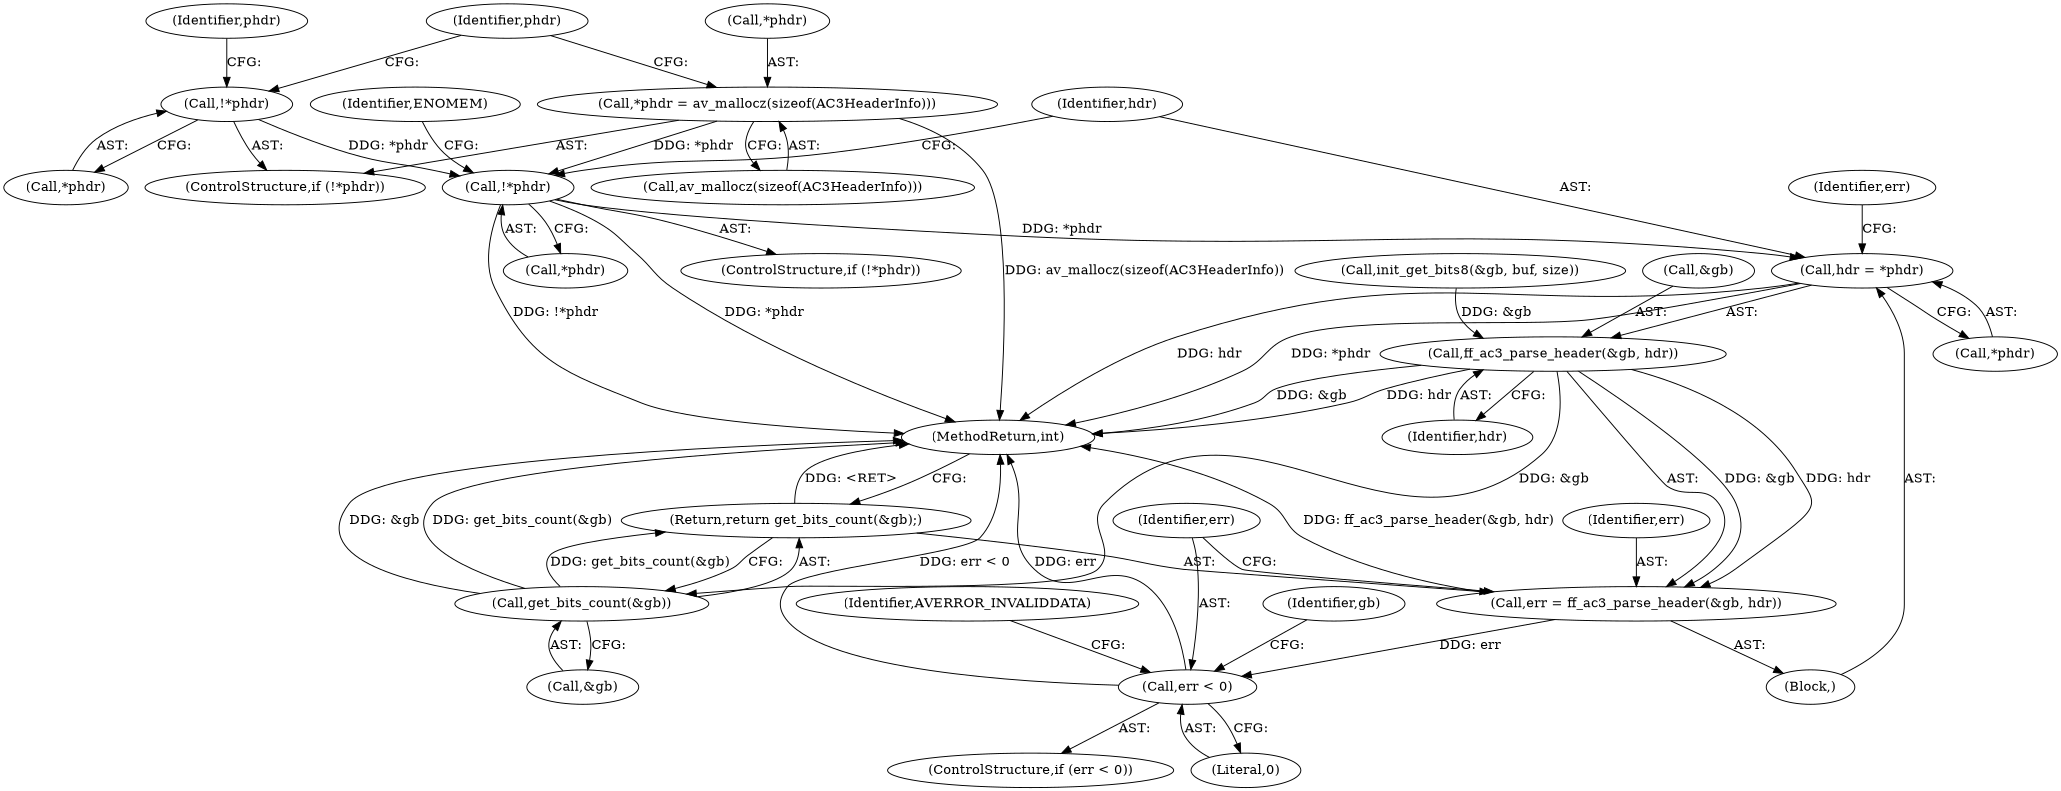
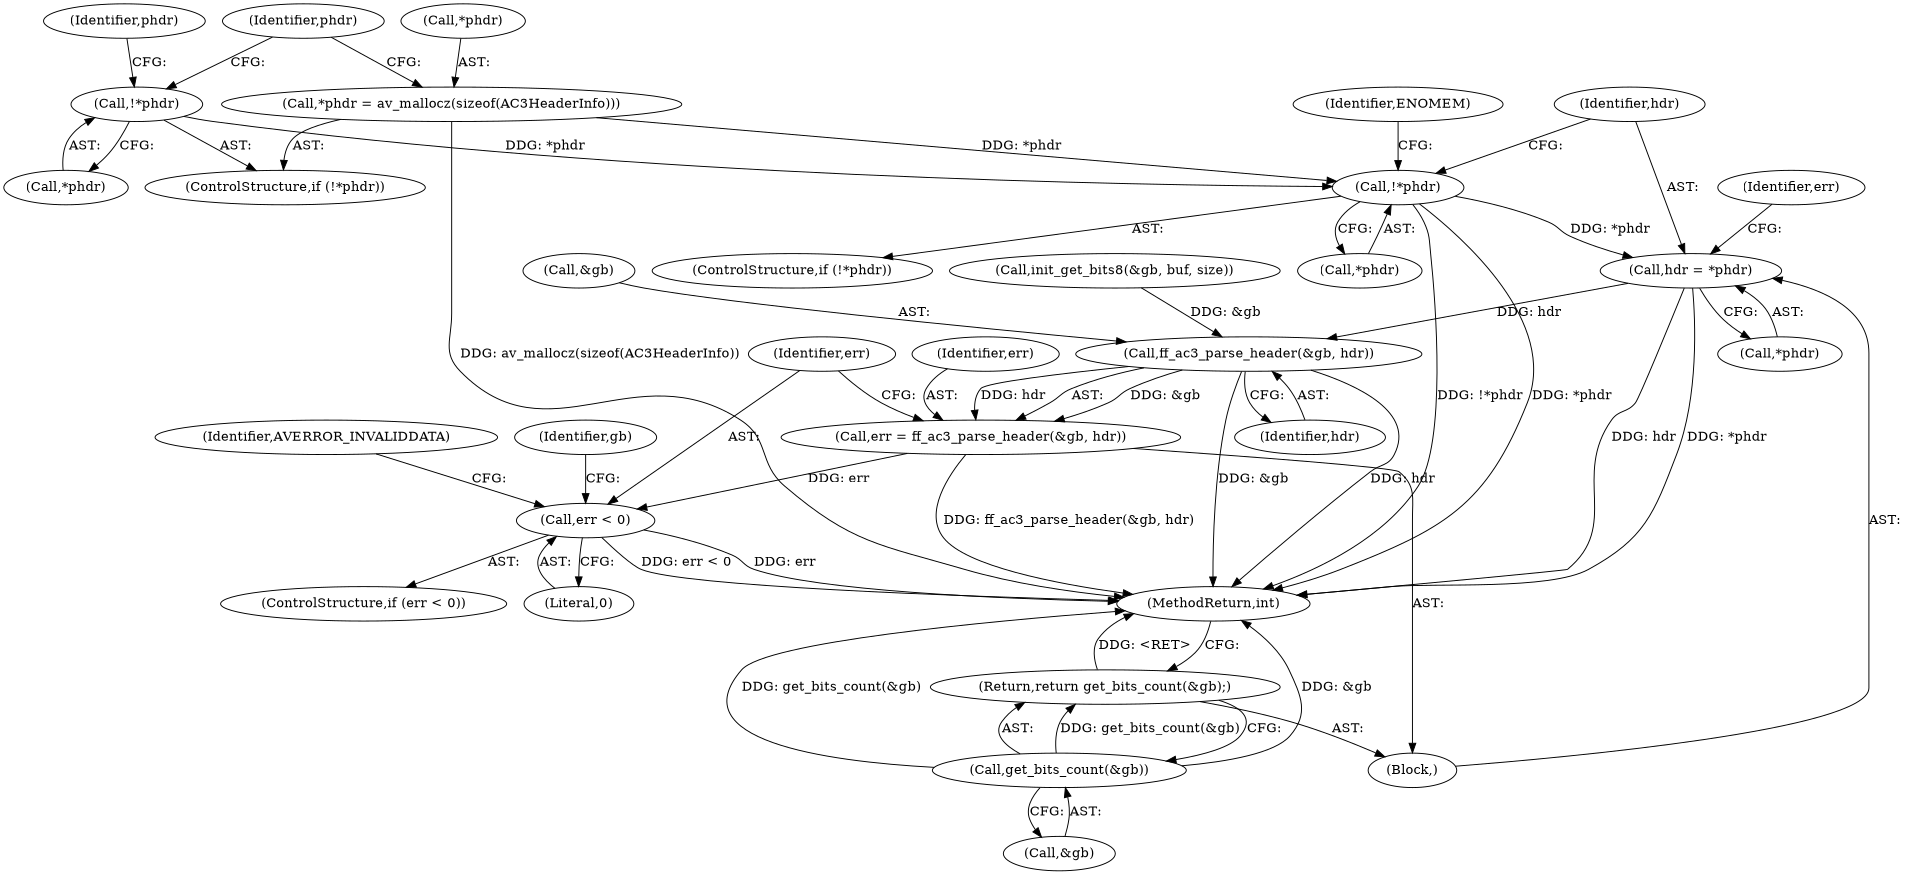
(783, 188) -> none
(1745, 312) -> (1529, 312)
(1137, 481) -> none
(1183, 569) -> (1290, 721)
